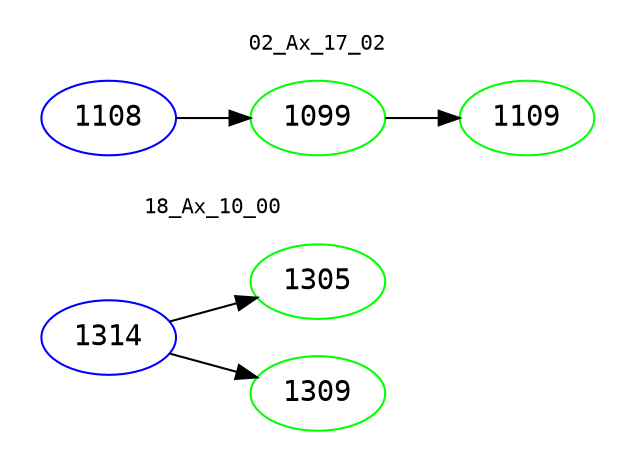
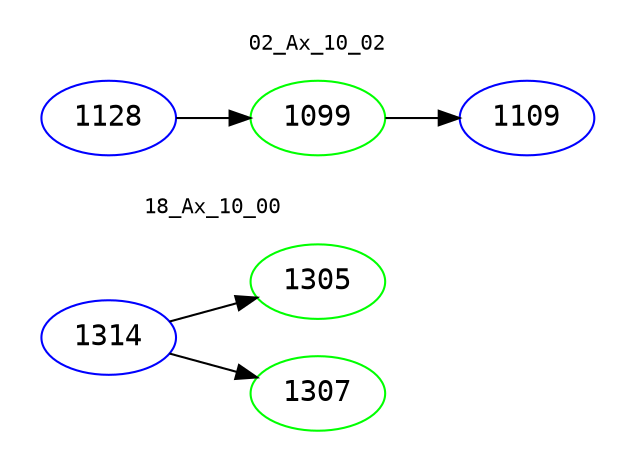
(318, 45) -> (318, 45)
(109, 118) -> (109, 118)
(527, 118) -> (527, 118)
(318, 393) -> (318, 393)
